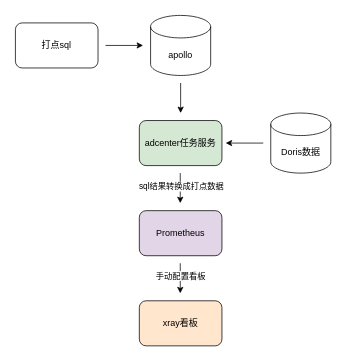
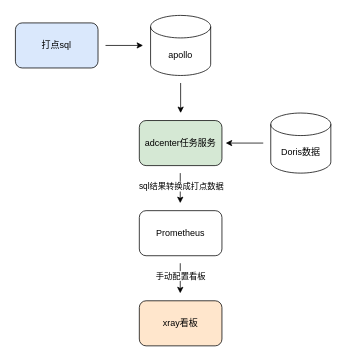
(57, 45) -> (57, 45)
(180, 233) -> (180, 233)
